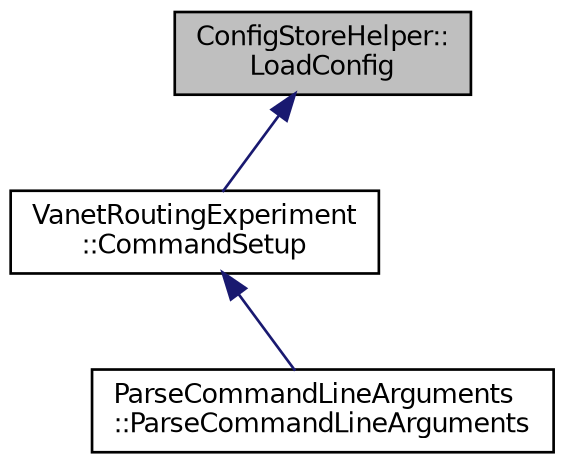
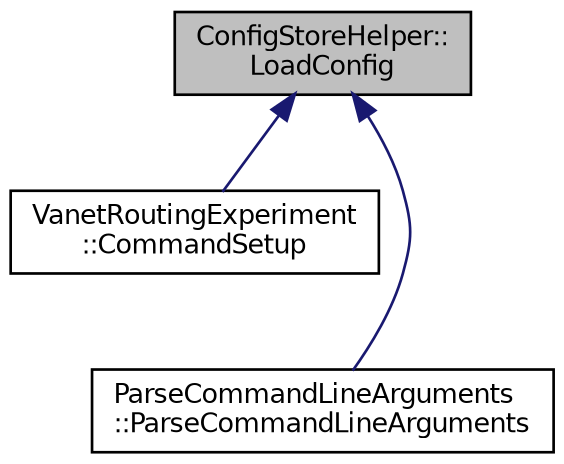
(267, 333) -> (409, 246)
